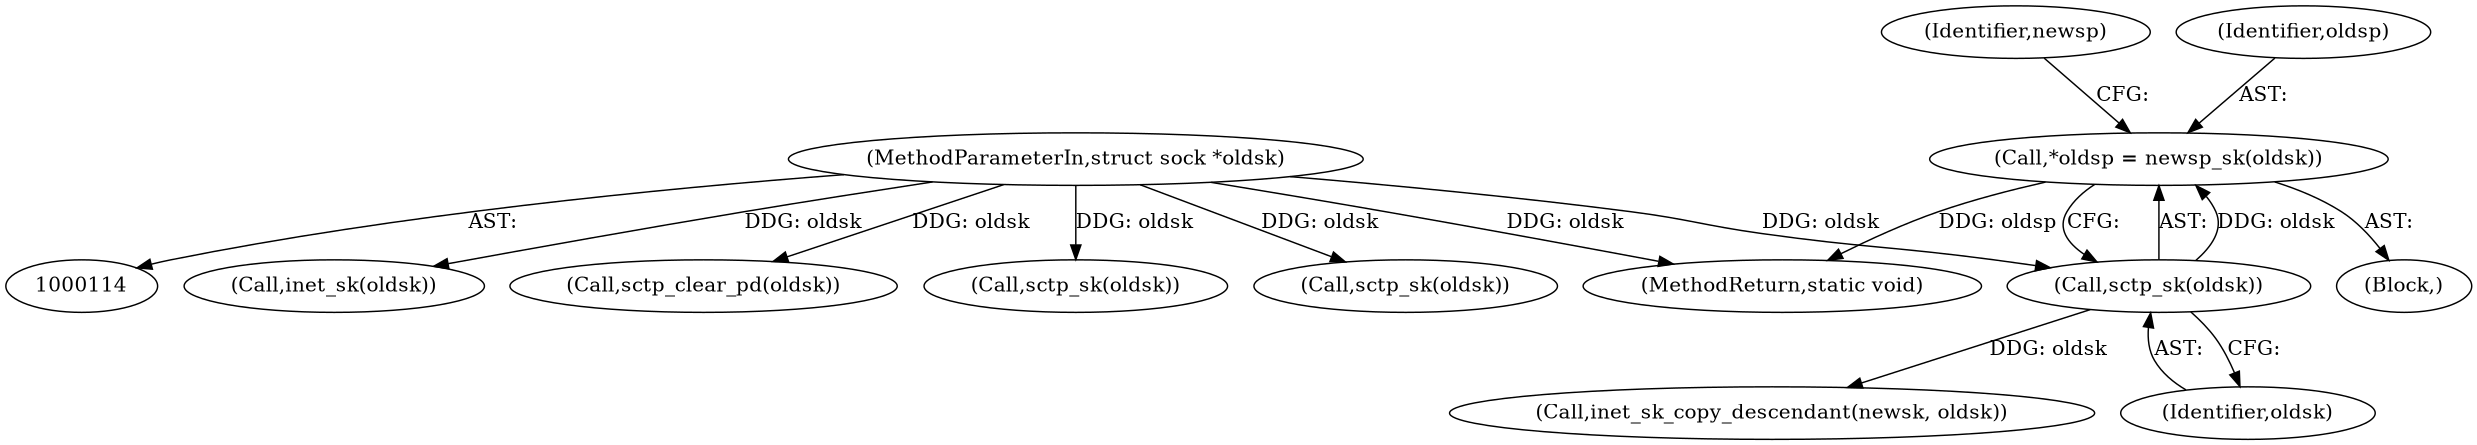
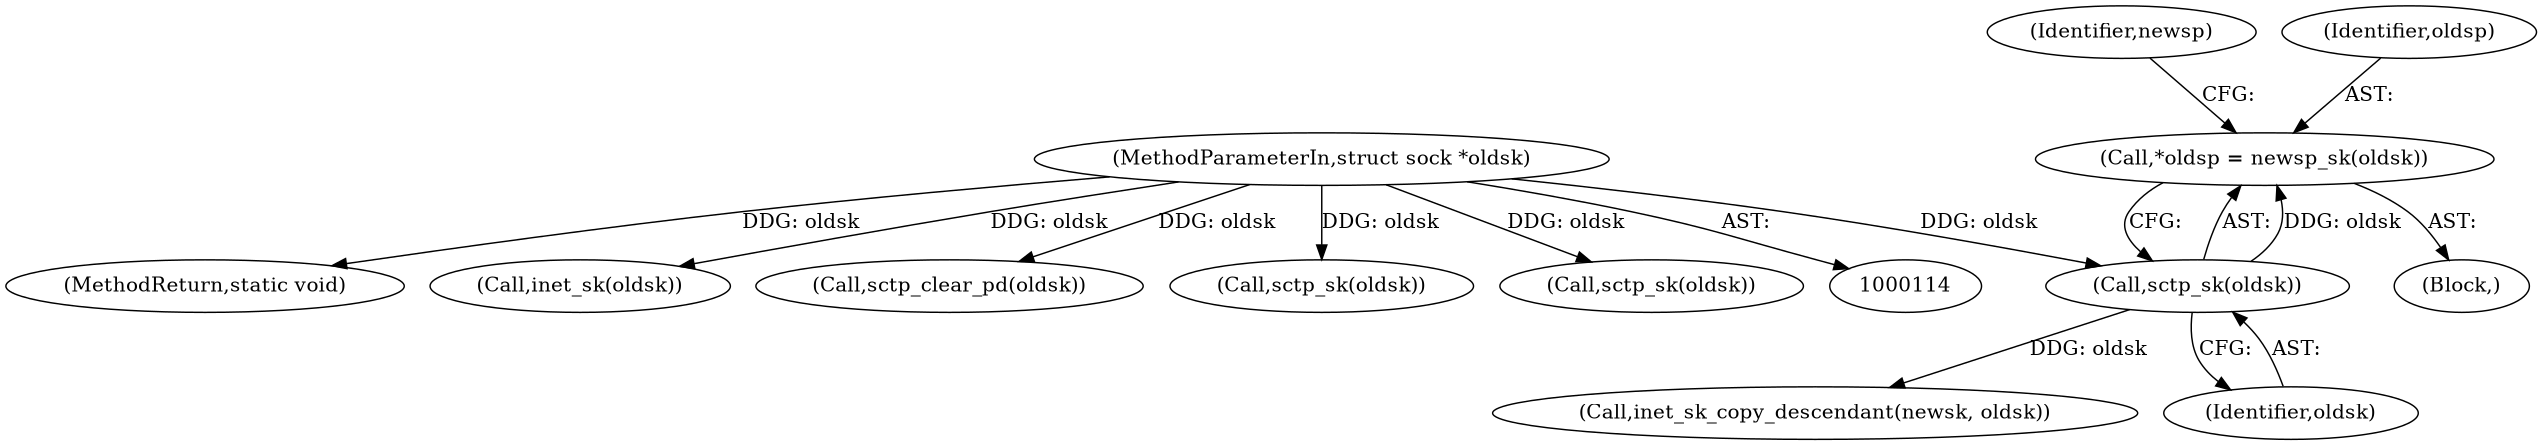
(1941, 211) -> none
